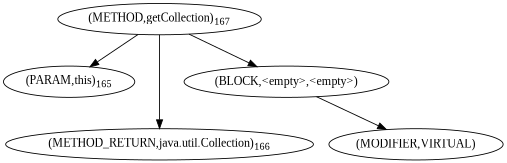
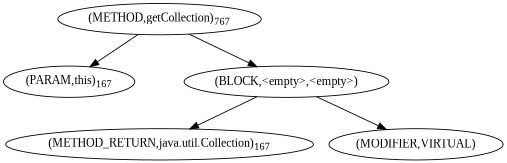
(223, 18) -> (223, 18)
(160, 77) -> (227, 111)
(104, 80) -> (104, 80)
(263, 143) -> (263, 143)
